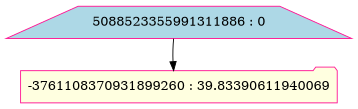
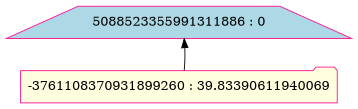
(173, 50) -> (185, 59)
